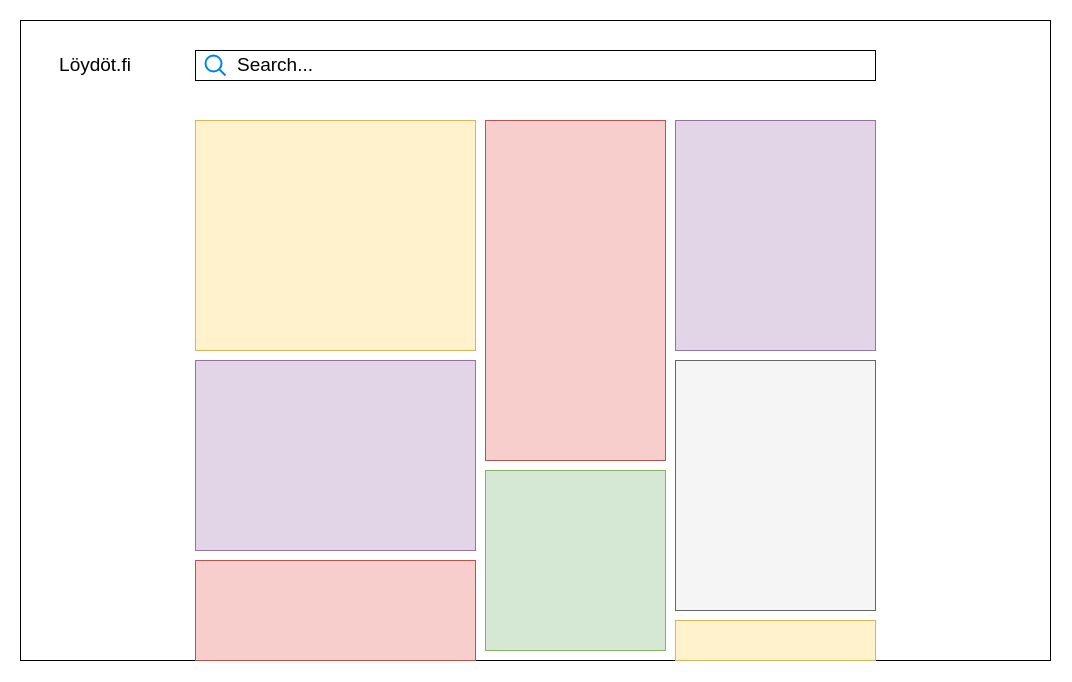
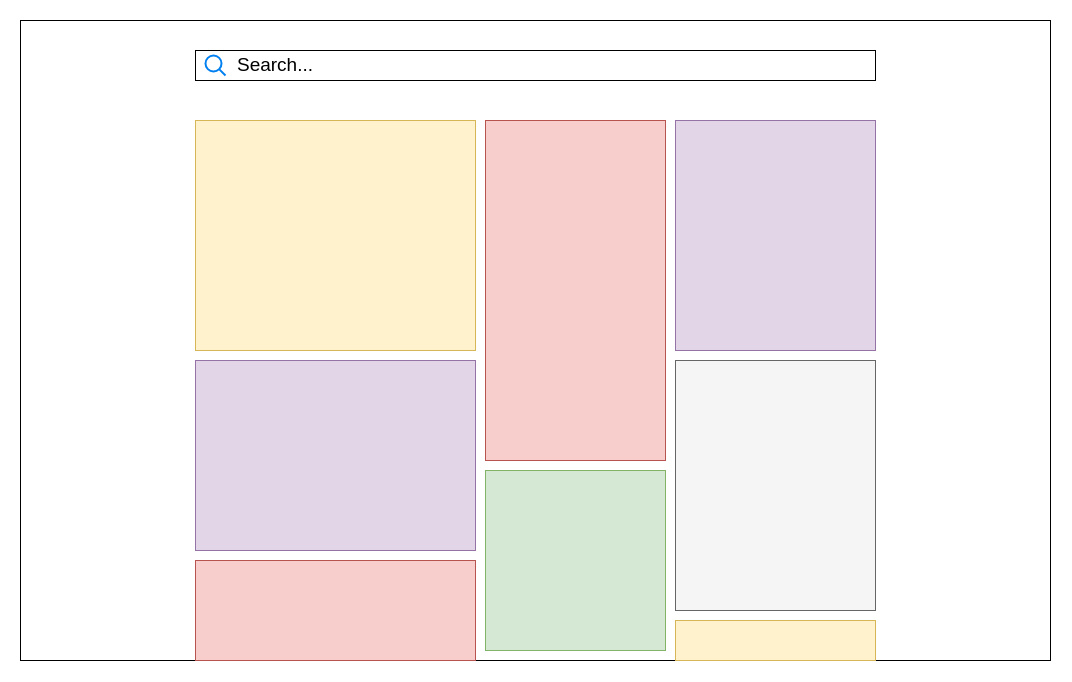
(96, 66) -> none
